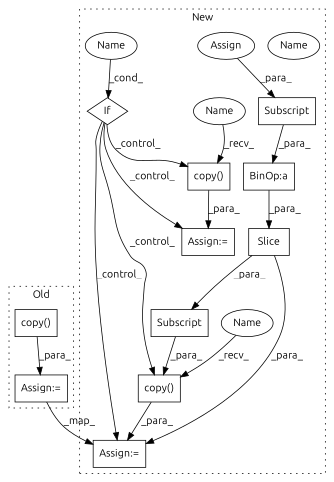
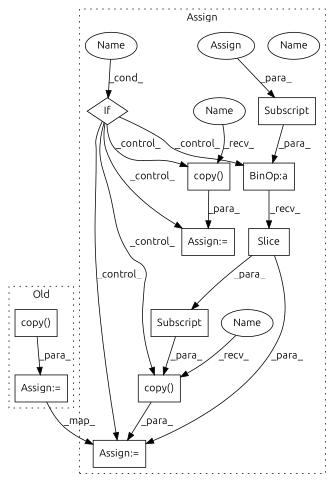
(202, 18) -> (202, 18)
none -> (174, 149)
(285, 209) -> (285, 209)
